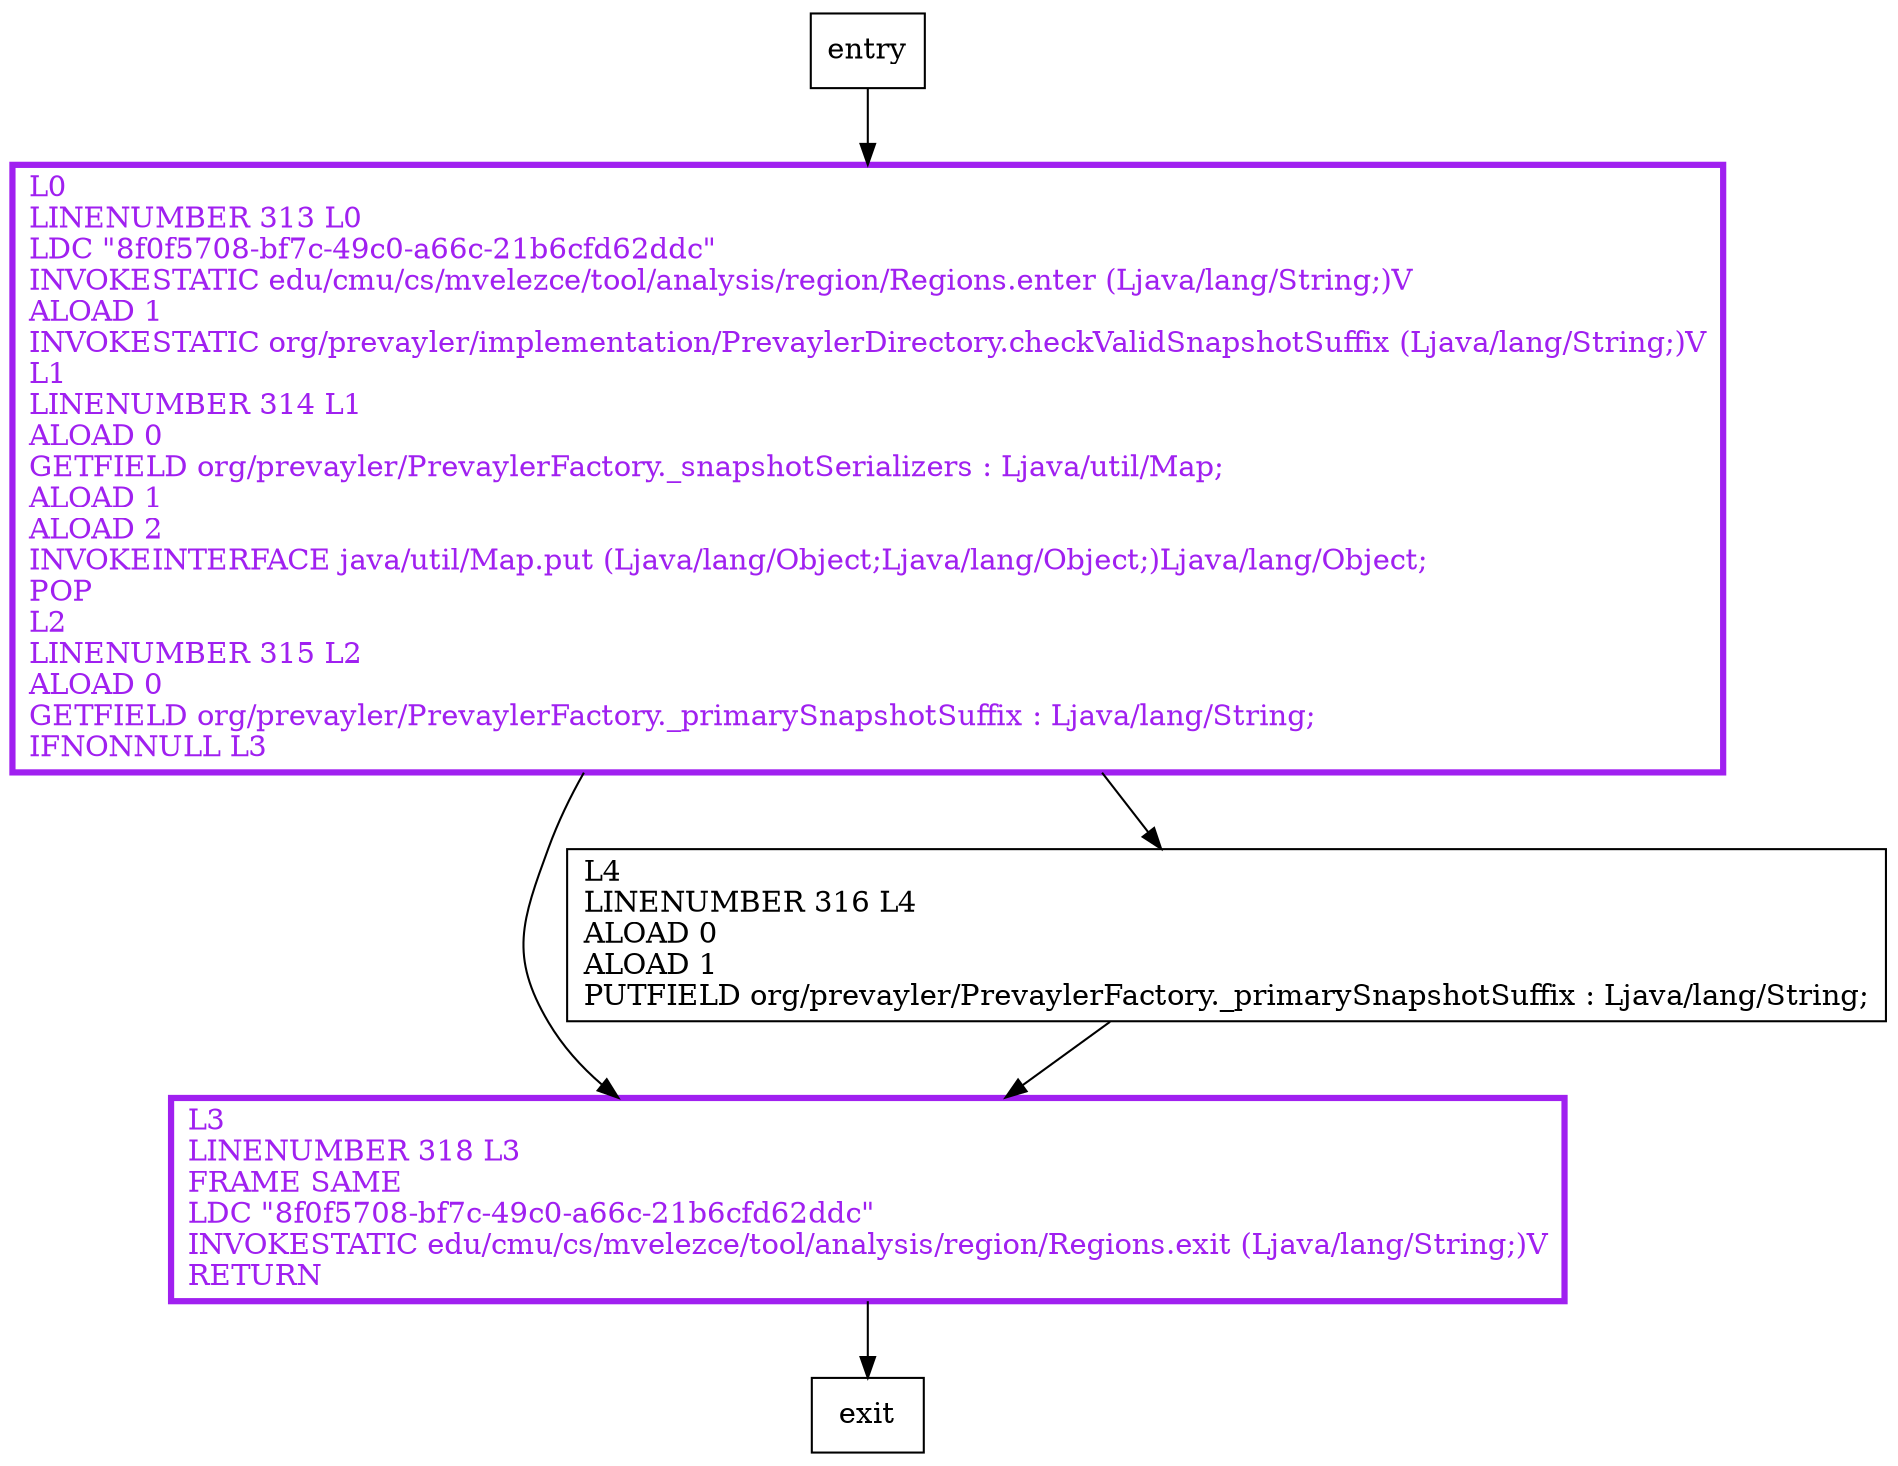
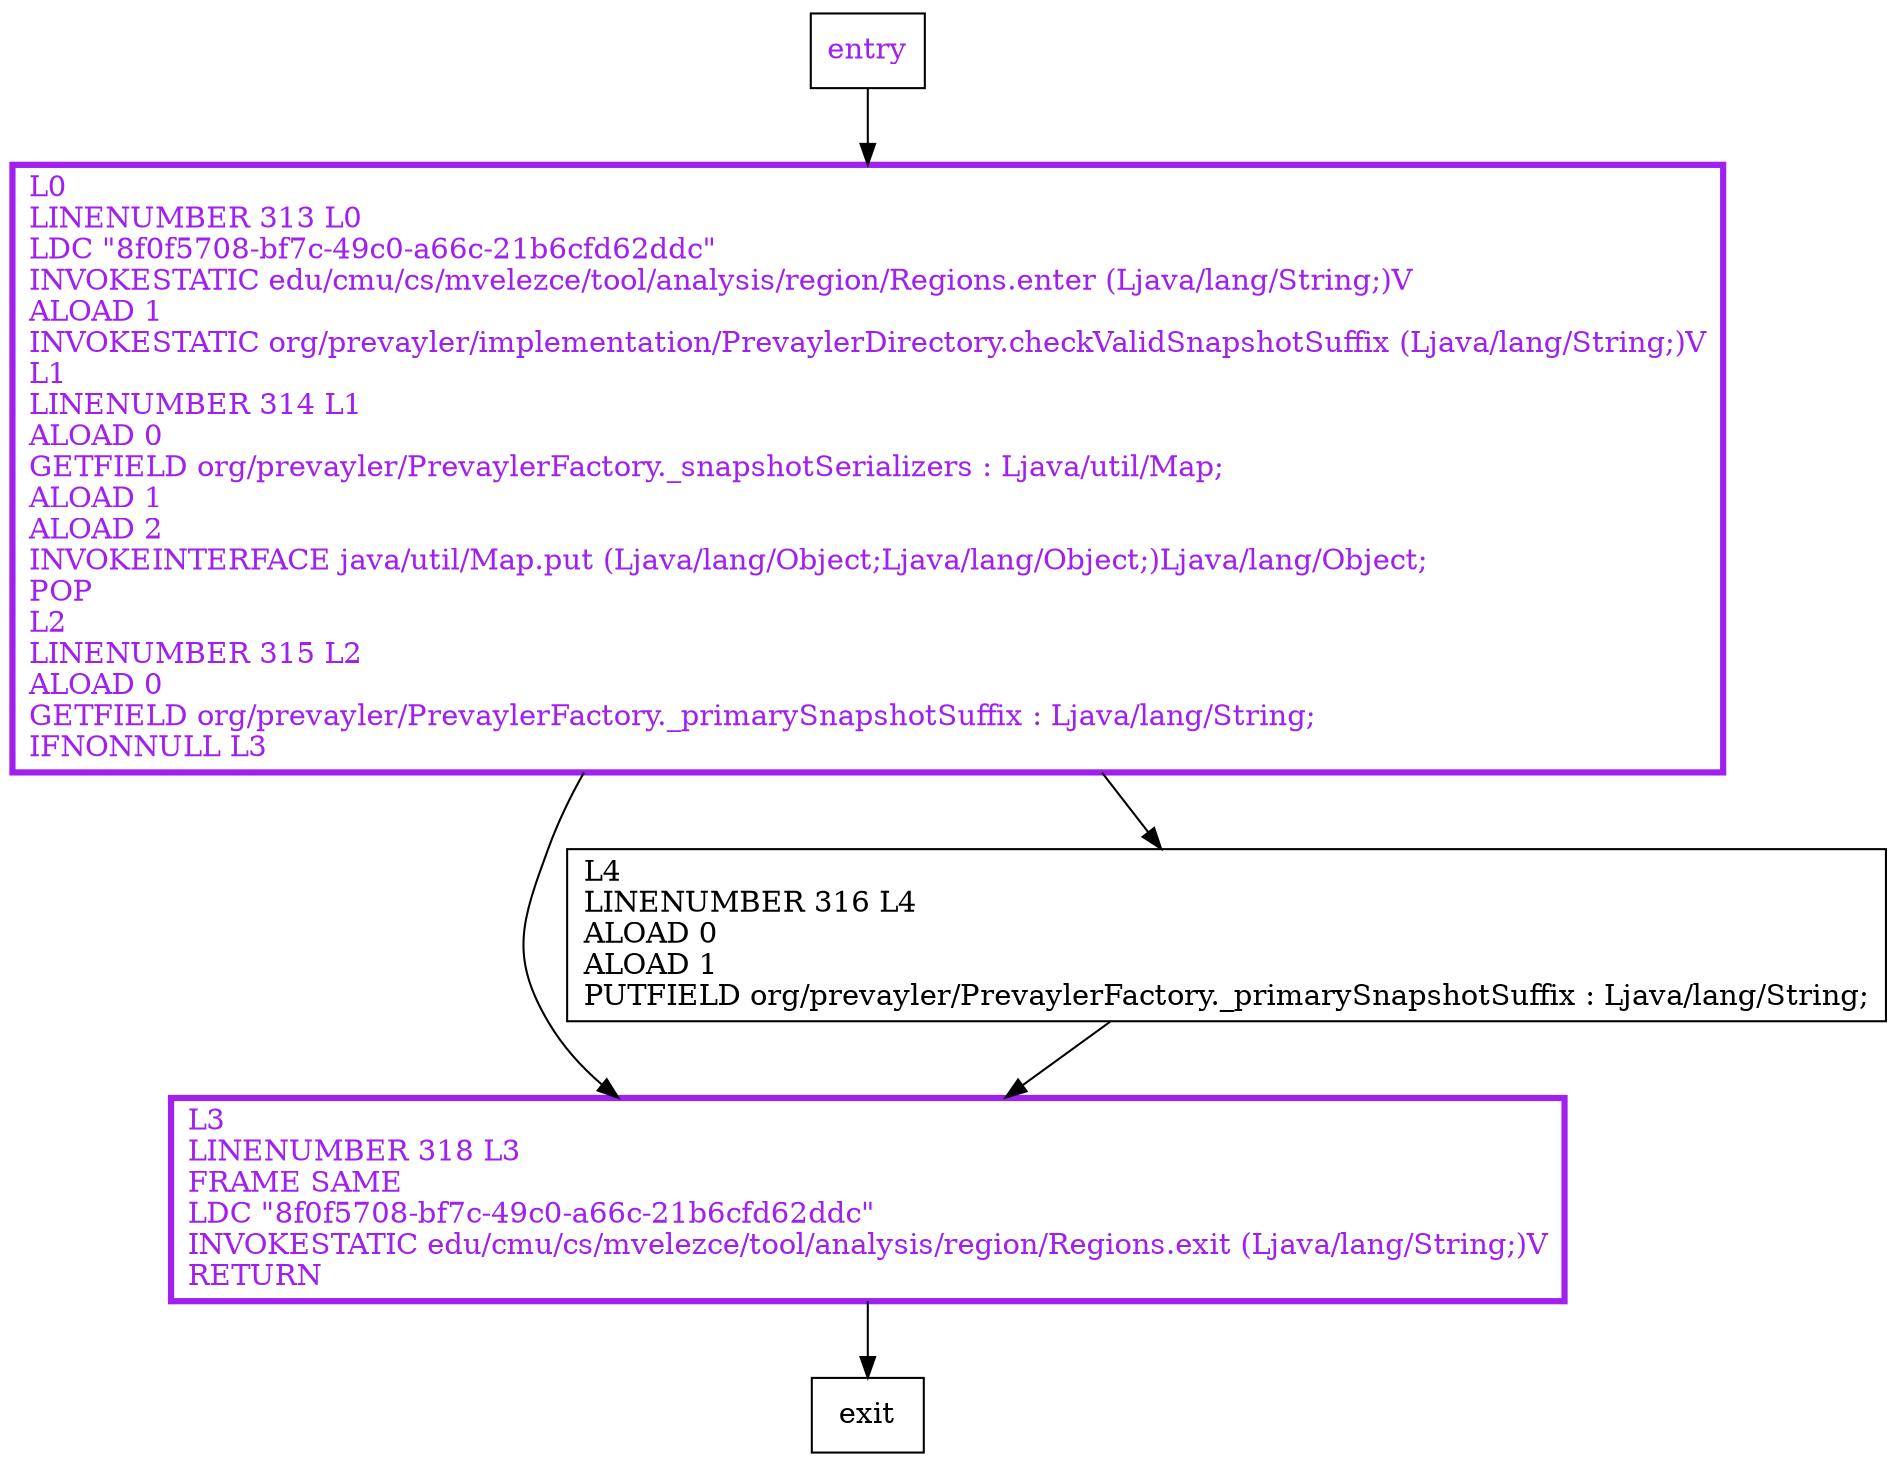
(868, 51) -> (868, 51)
